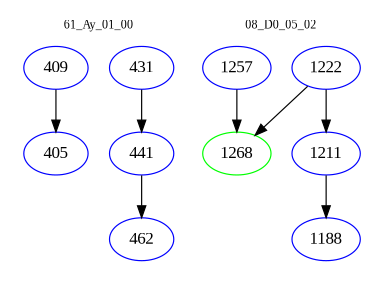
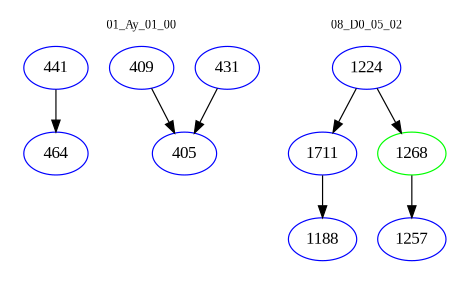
(99, 26) -> (142, 26)
(326, 68) -> (367, 68)
(142, 105) -> (209, 105)
(237, 105) -> (412, 191)
(326, 154) -> (323, 154)
(142, 239) -> (56, 154)
